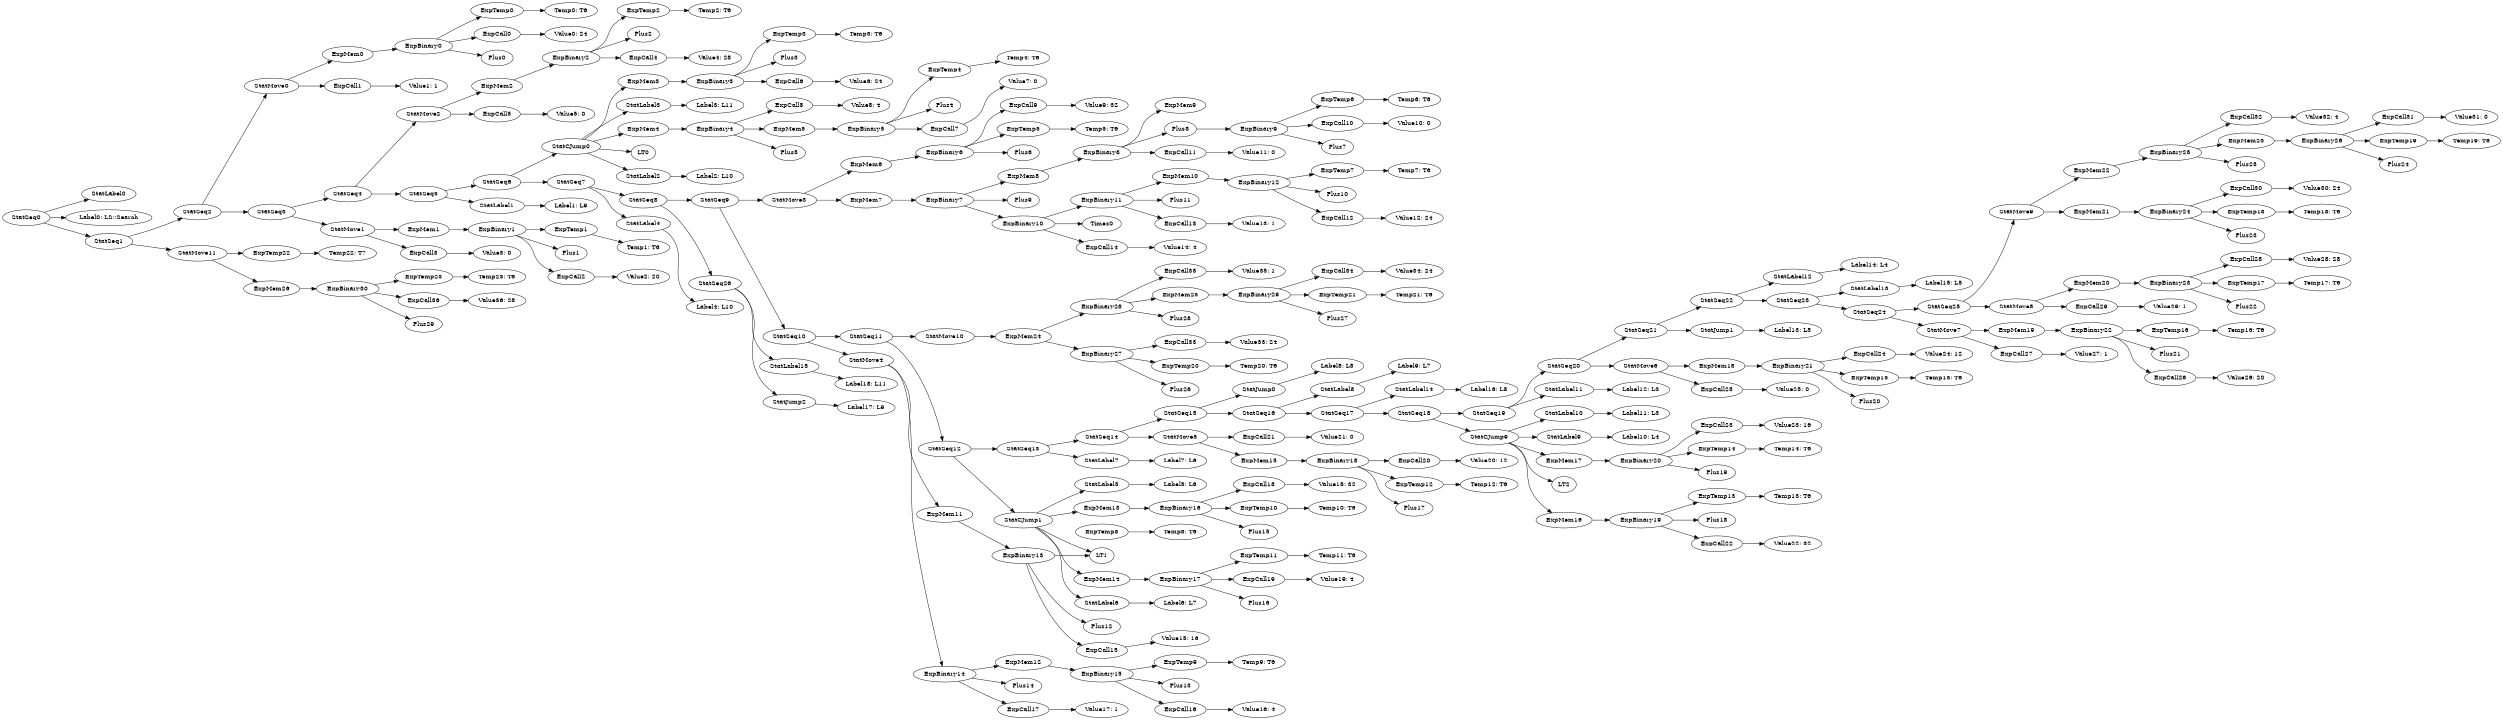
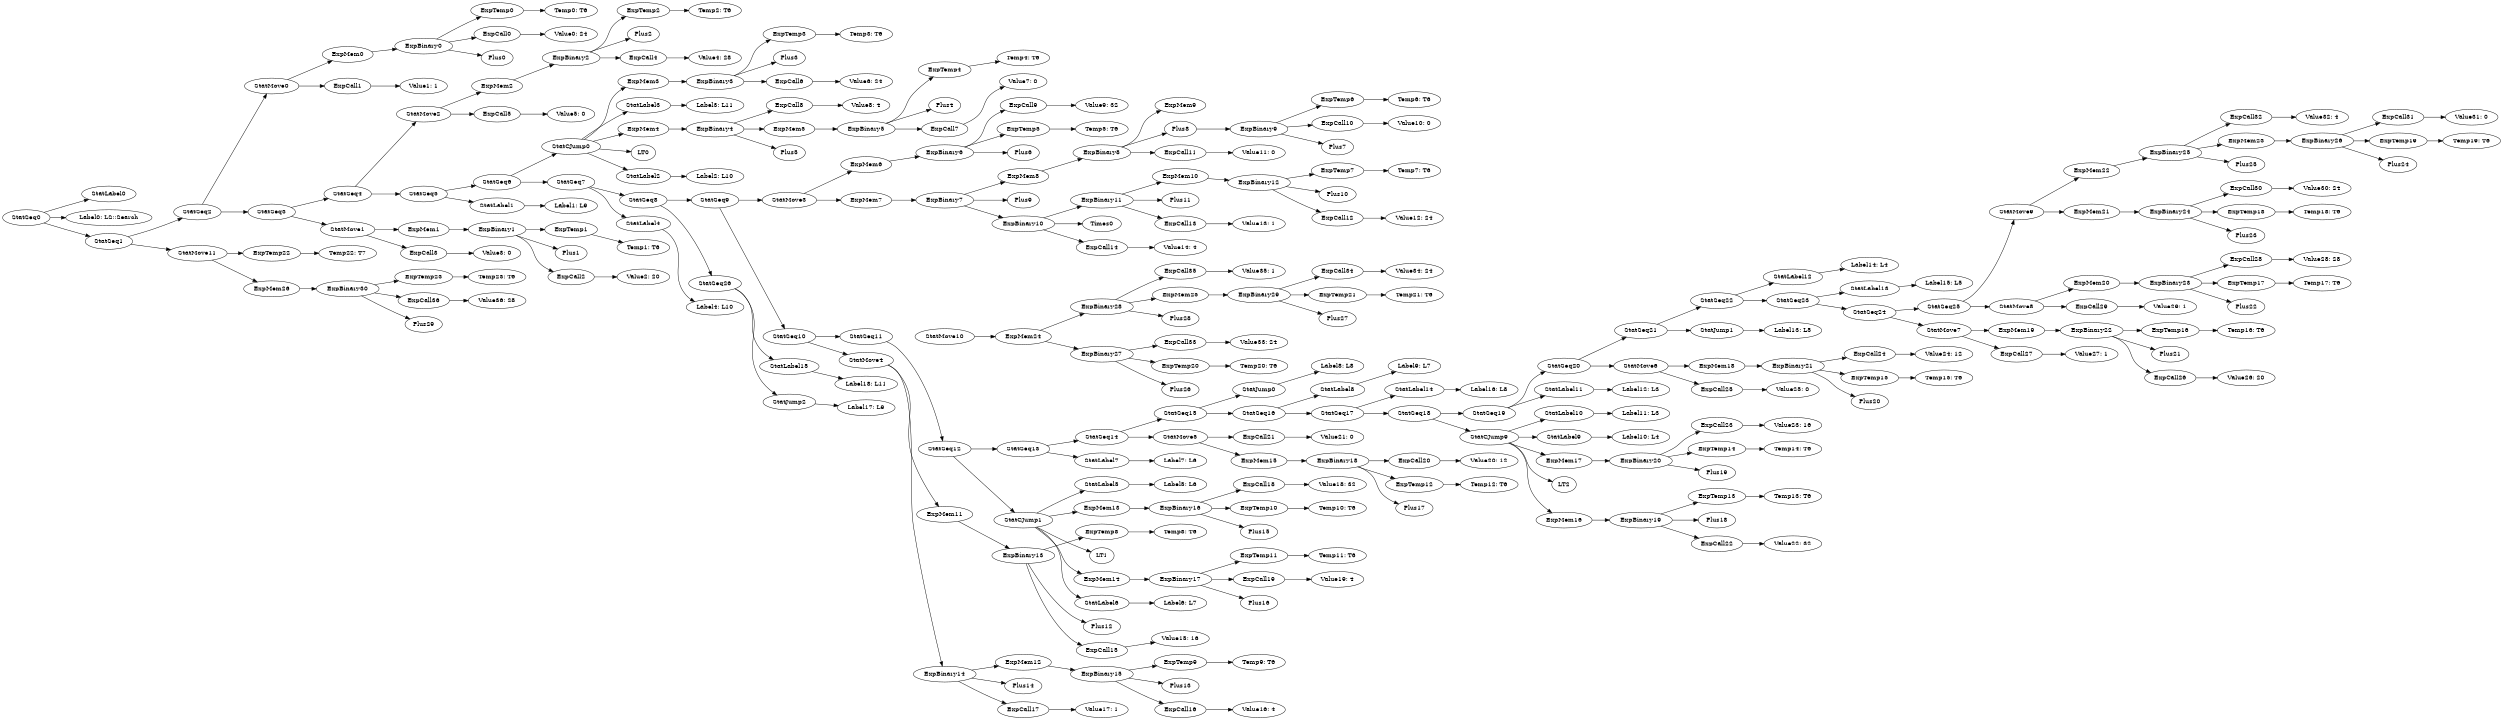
(902, 337) -> none
(1070, 556) -> (1061, 544)
